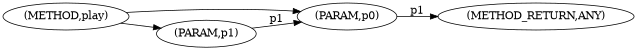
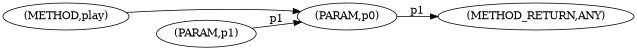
(137, 25) -> none
